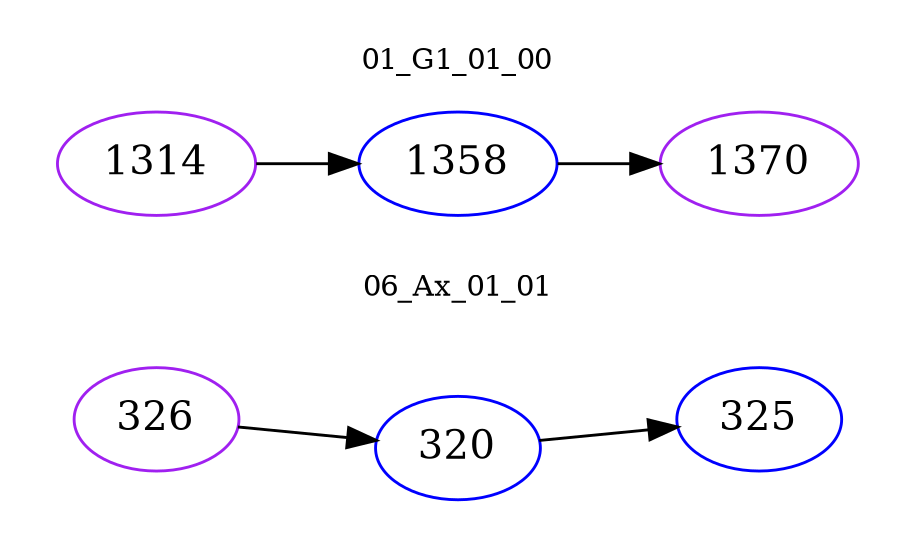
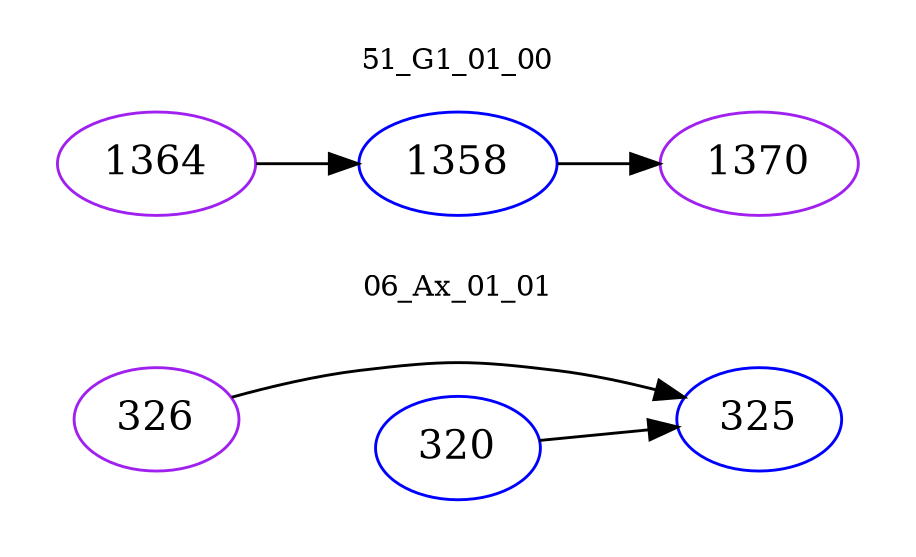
(458, 62) -> (458, 62)
(157, 164) -> (157, 164)
(292, 432) -> (444, 363)
